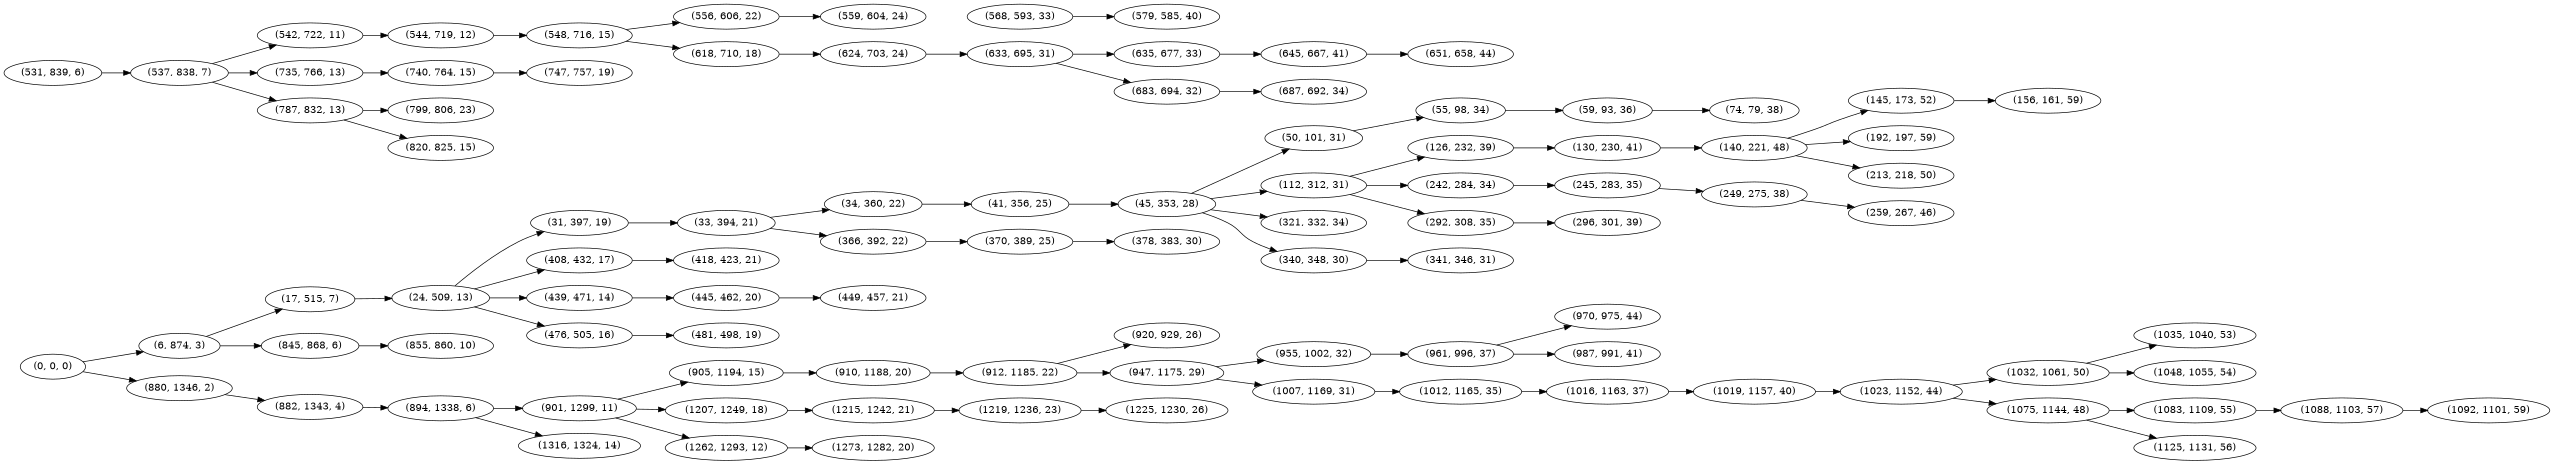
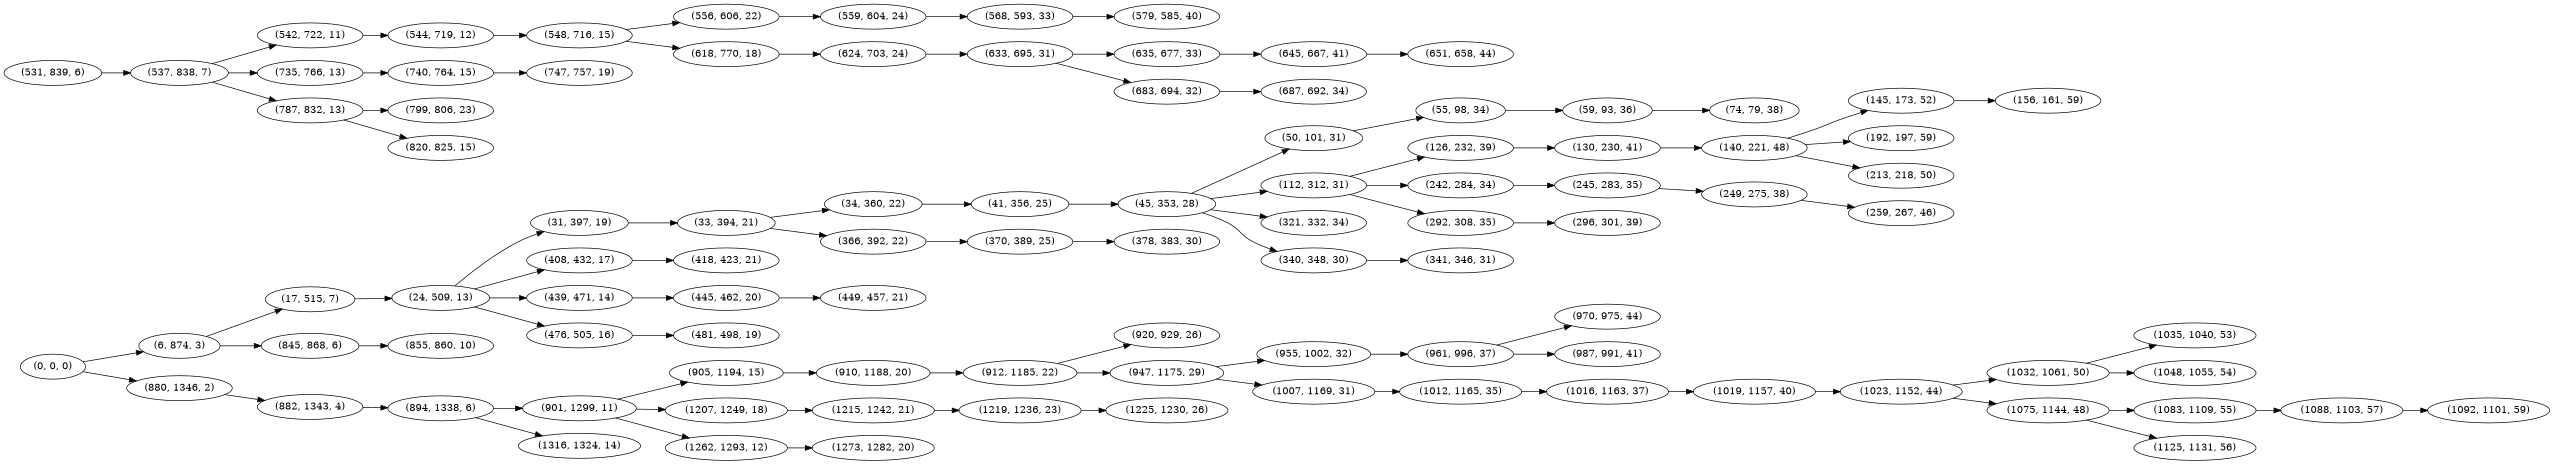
none -> (943, 17)
(726, 54) -> (726, 54)
